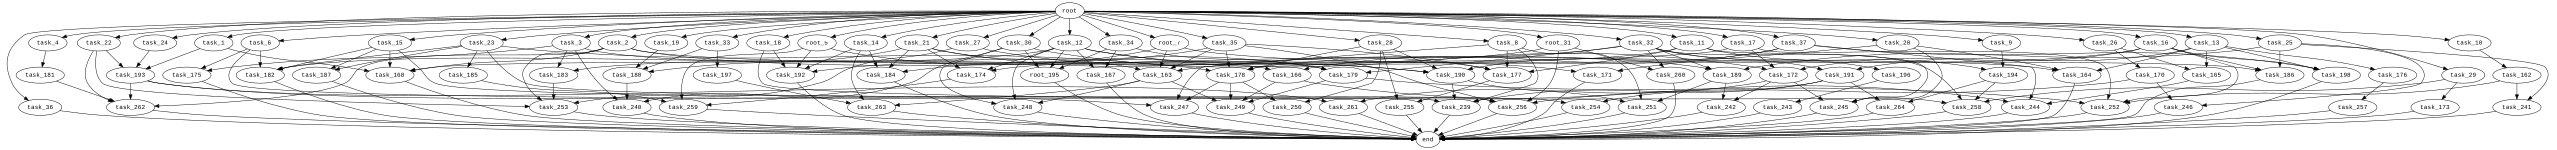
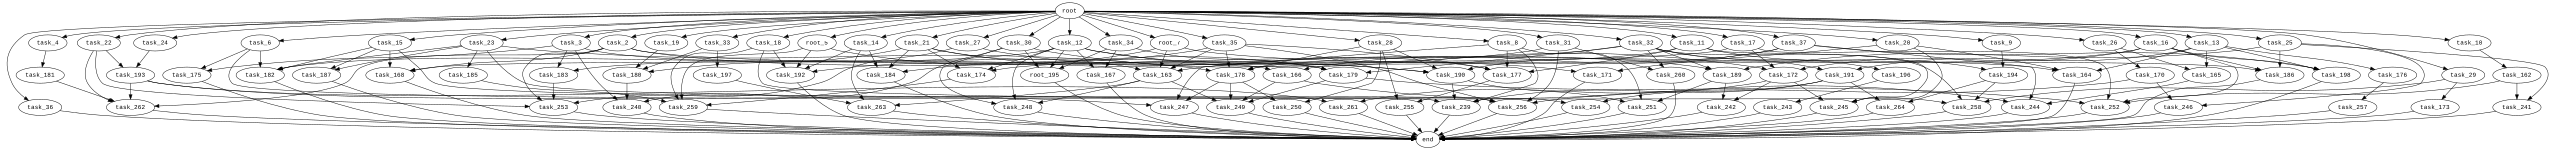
(214, 43) -> none
(1558, 43) -> (1558, 43)
none -> (705, 53)
